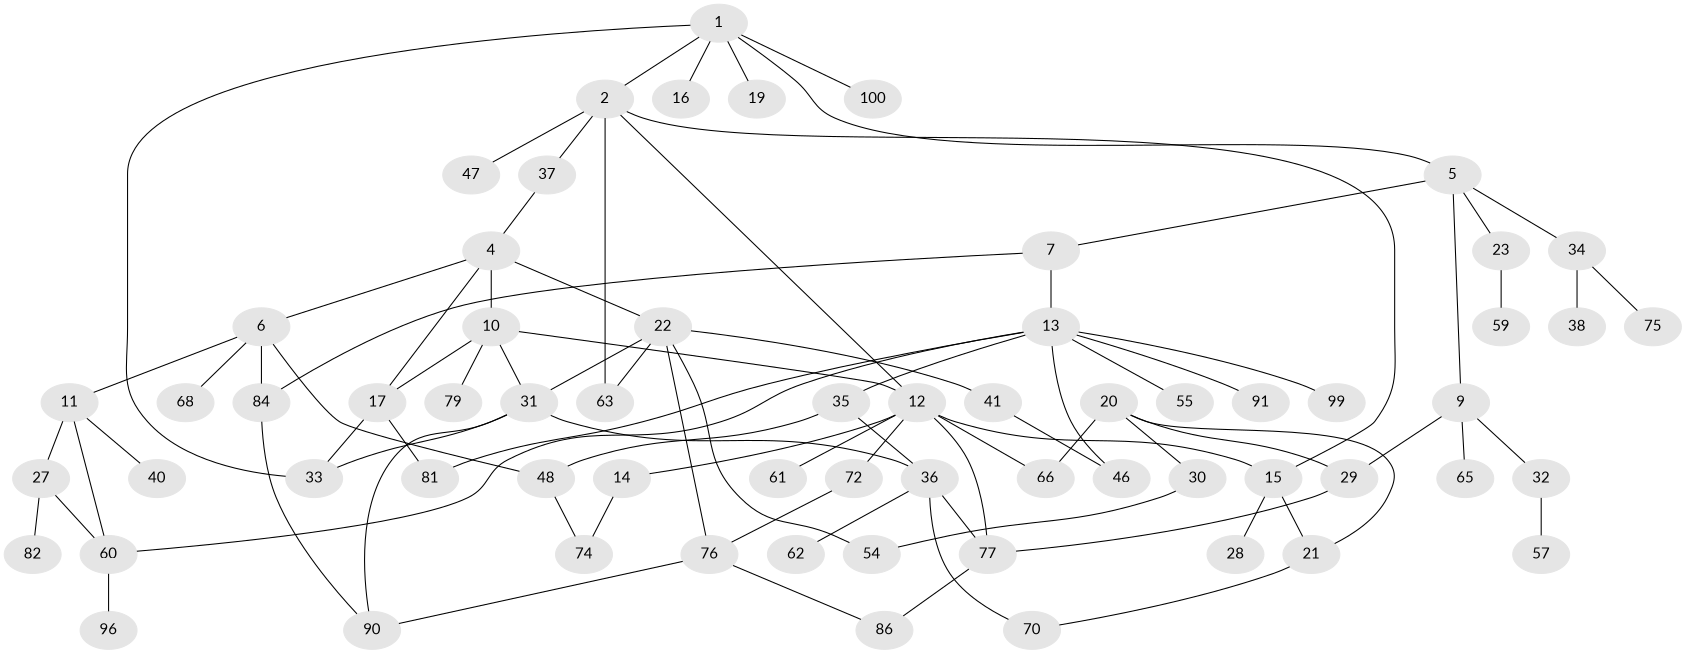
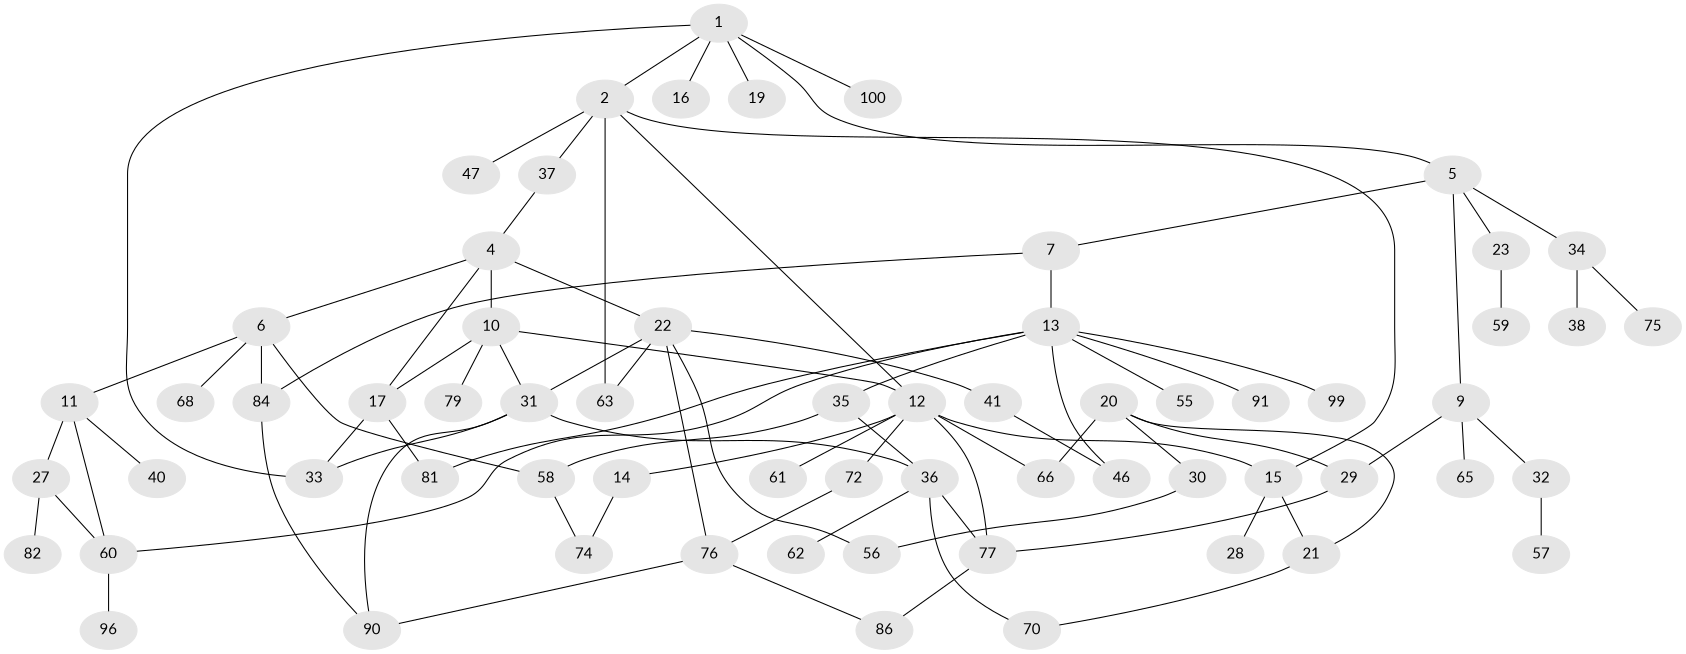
(546, 479) -> (546, 479)
(872, 554) -> (872, 554)
